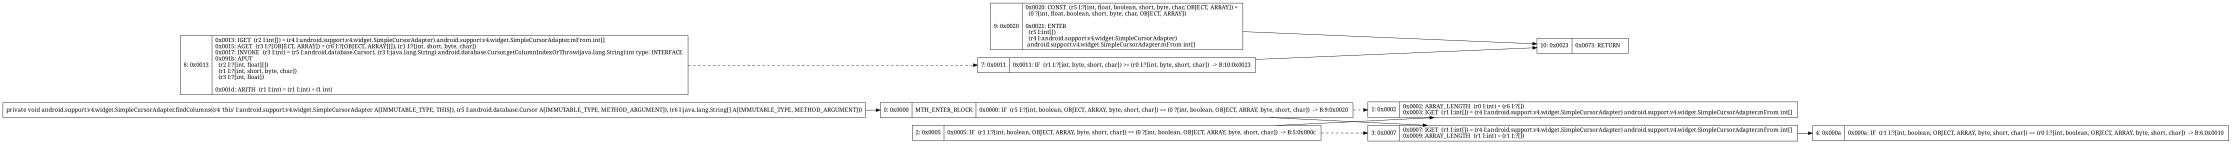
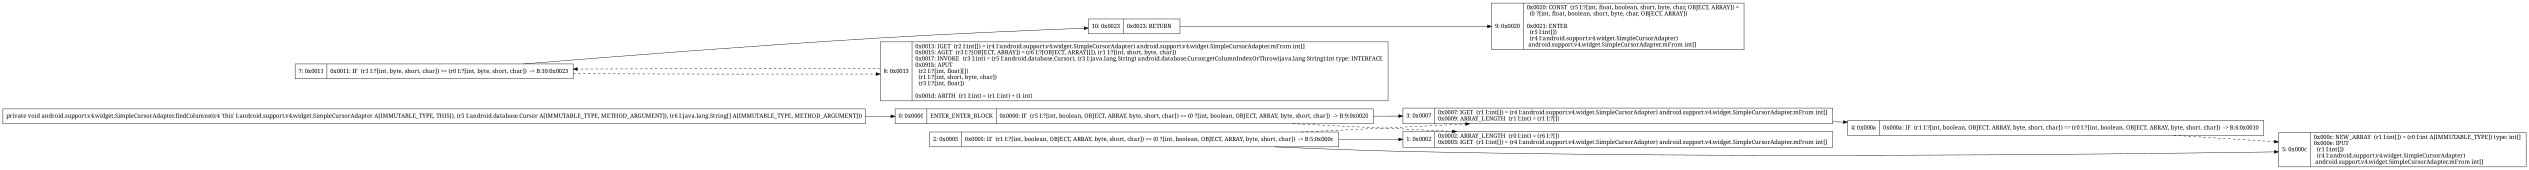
(1388, 38) -> (1334, 26)
(1600, 46) -> (1152, 26)
none -> (725, 74)
(944, 110) -> (962, 116)
none -> (2402, 150)
